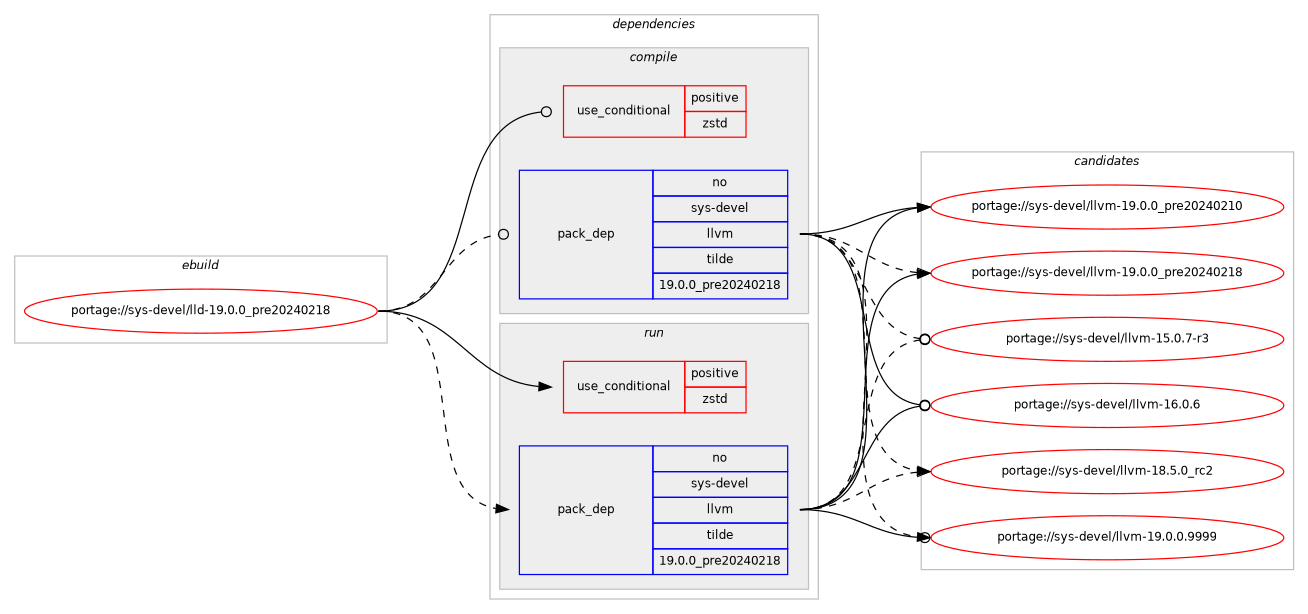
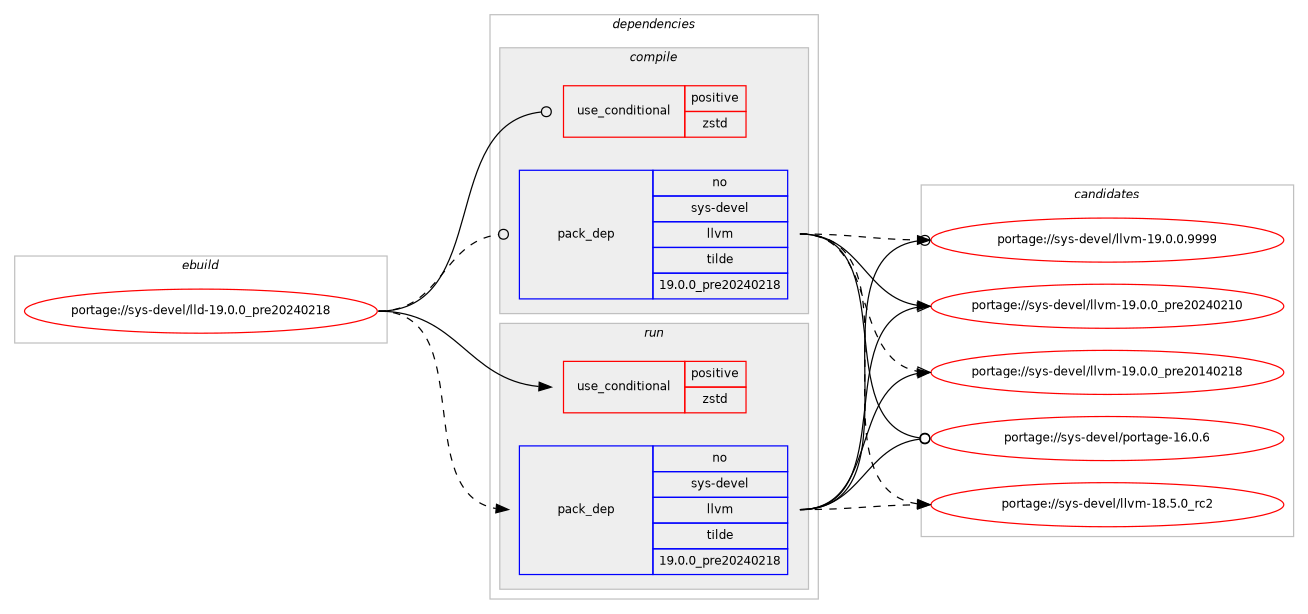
(1107, 273) -> (1107, 372)
(1107, 339) -> none
(1107, 405) -> (1107, 439)
